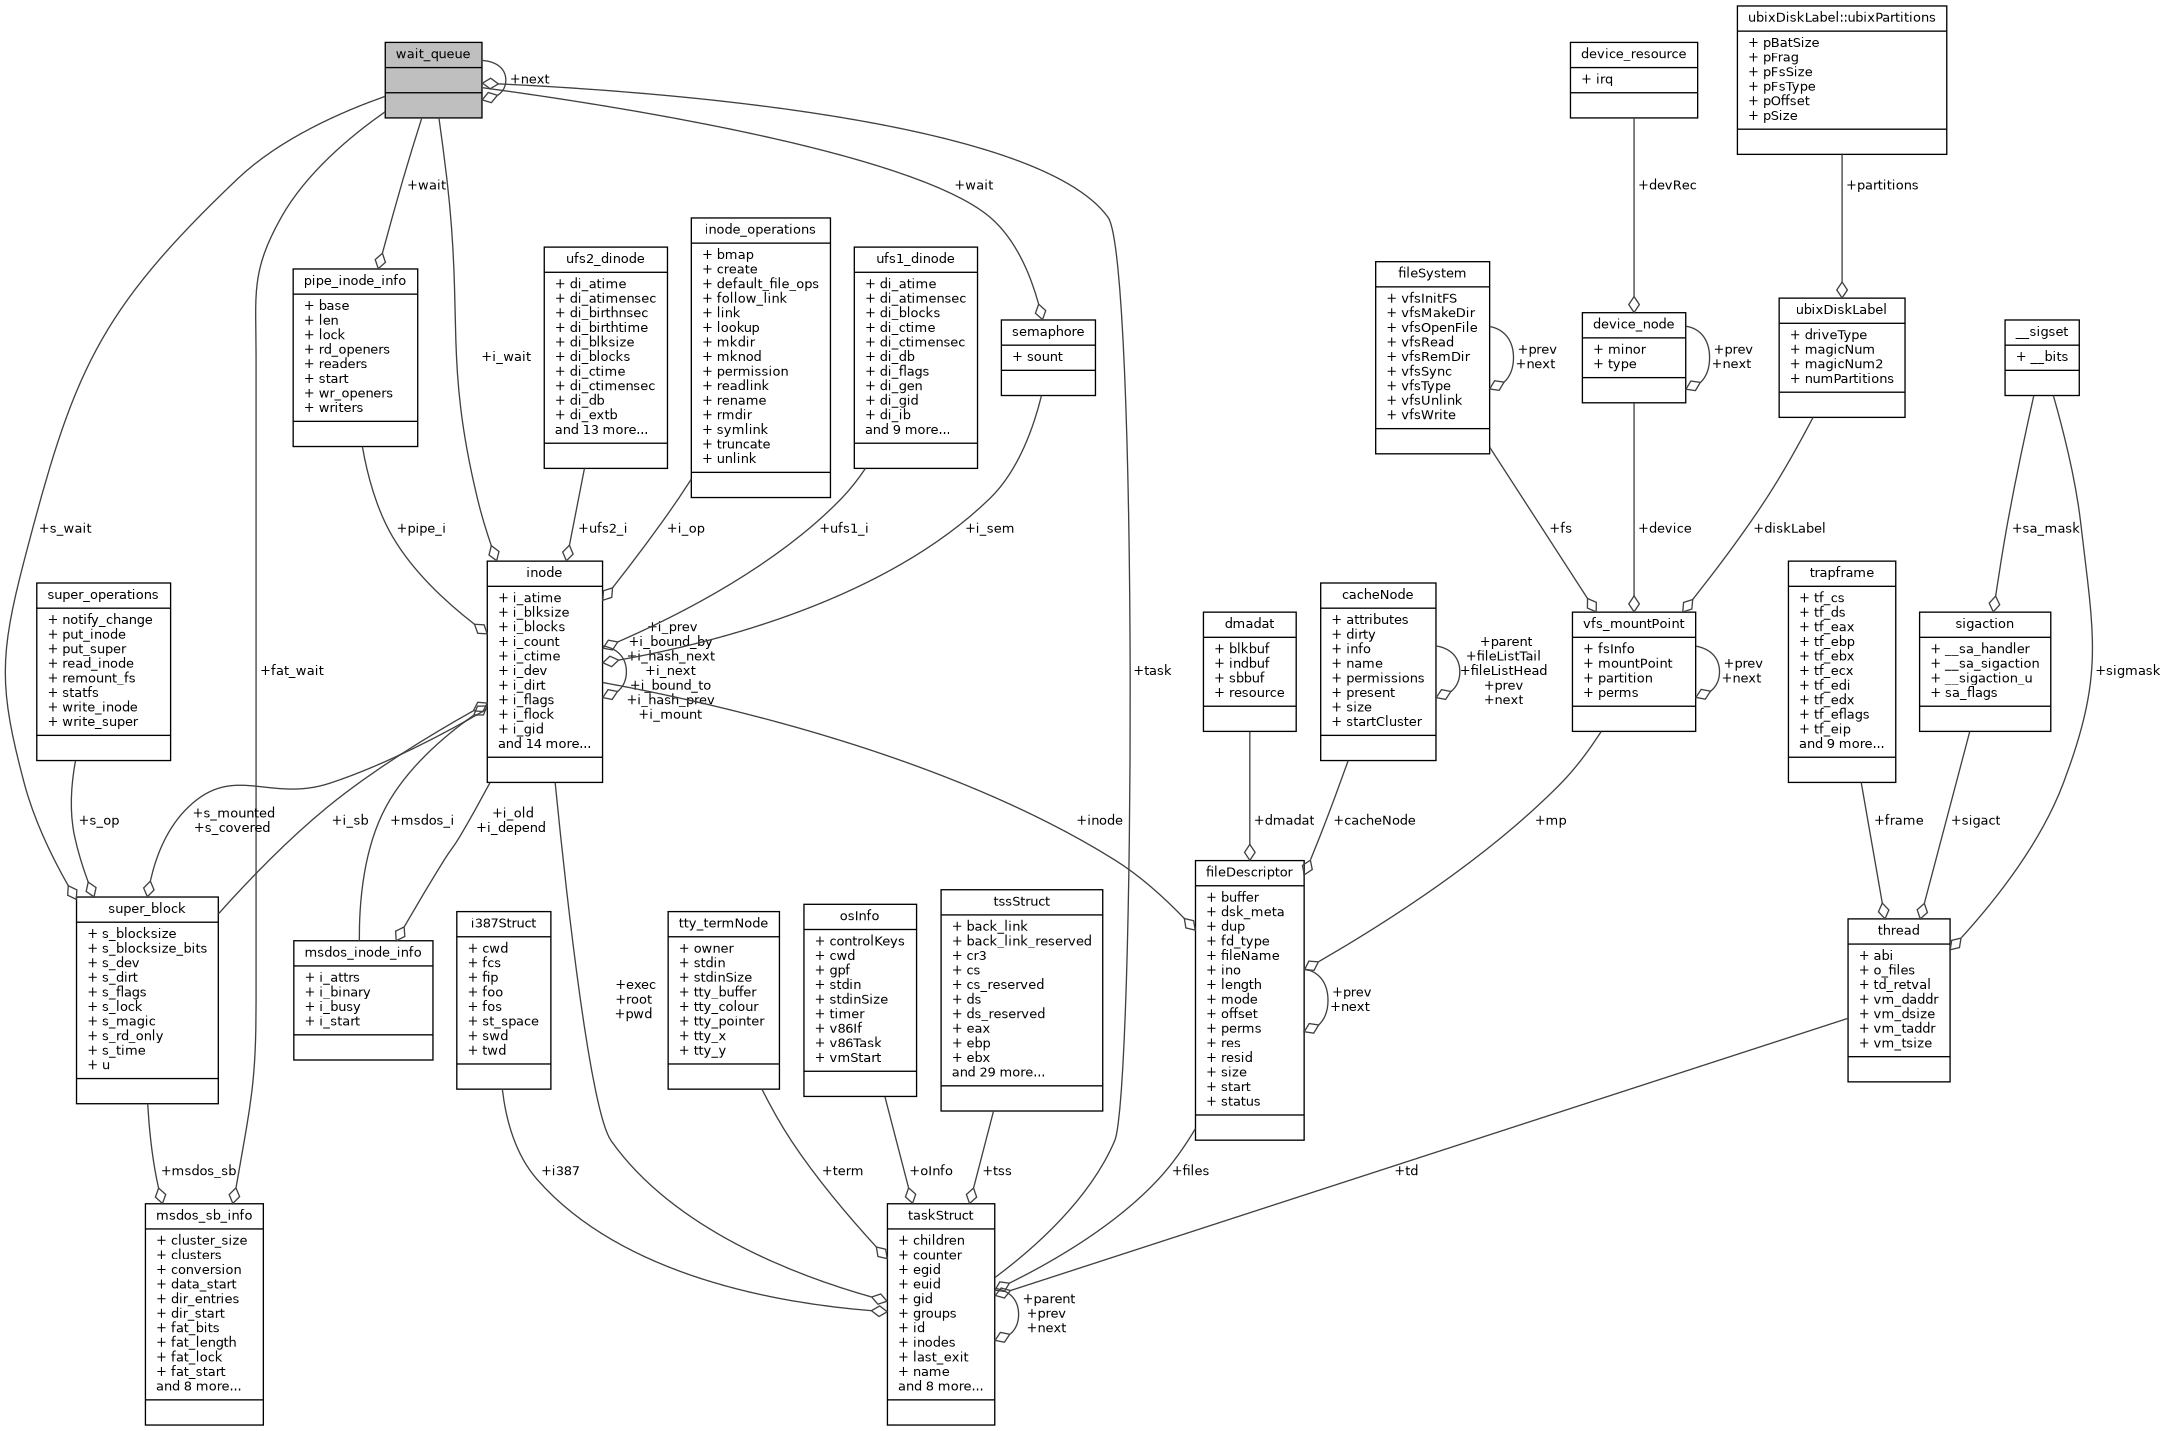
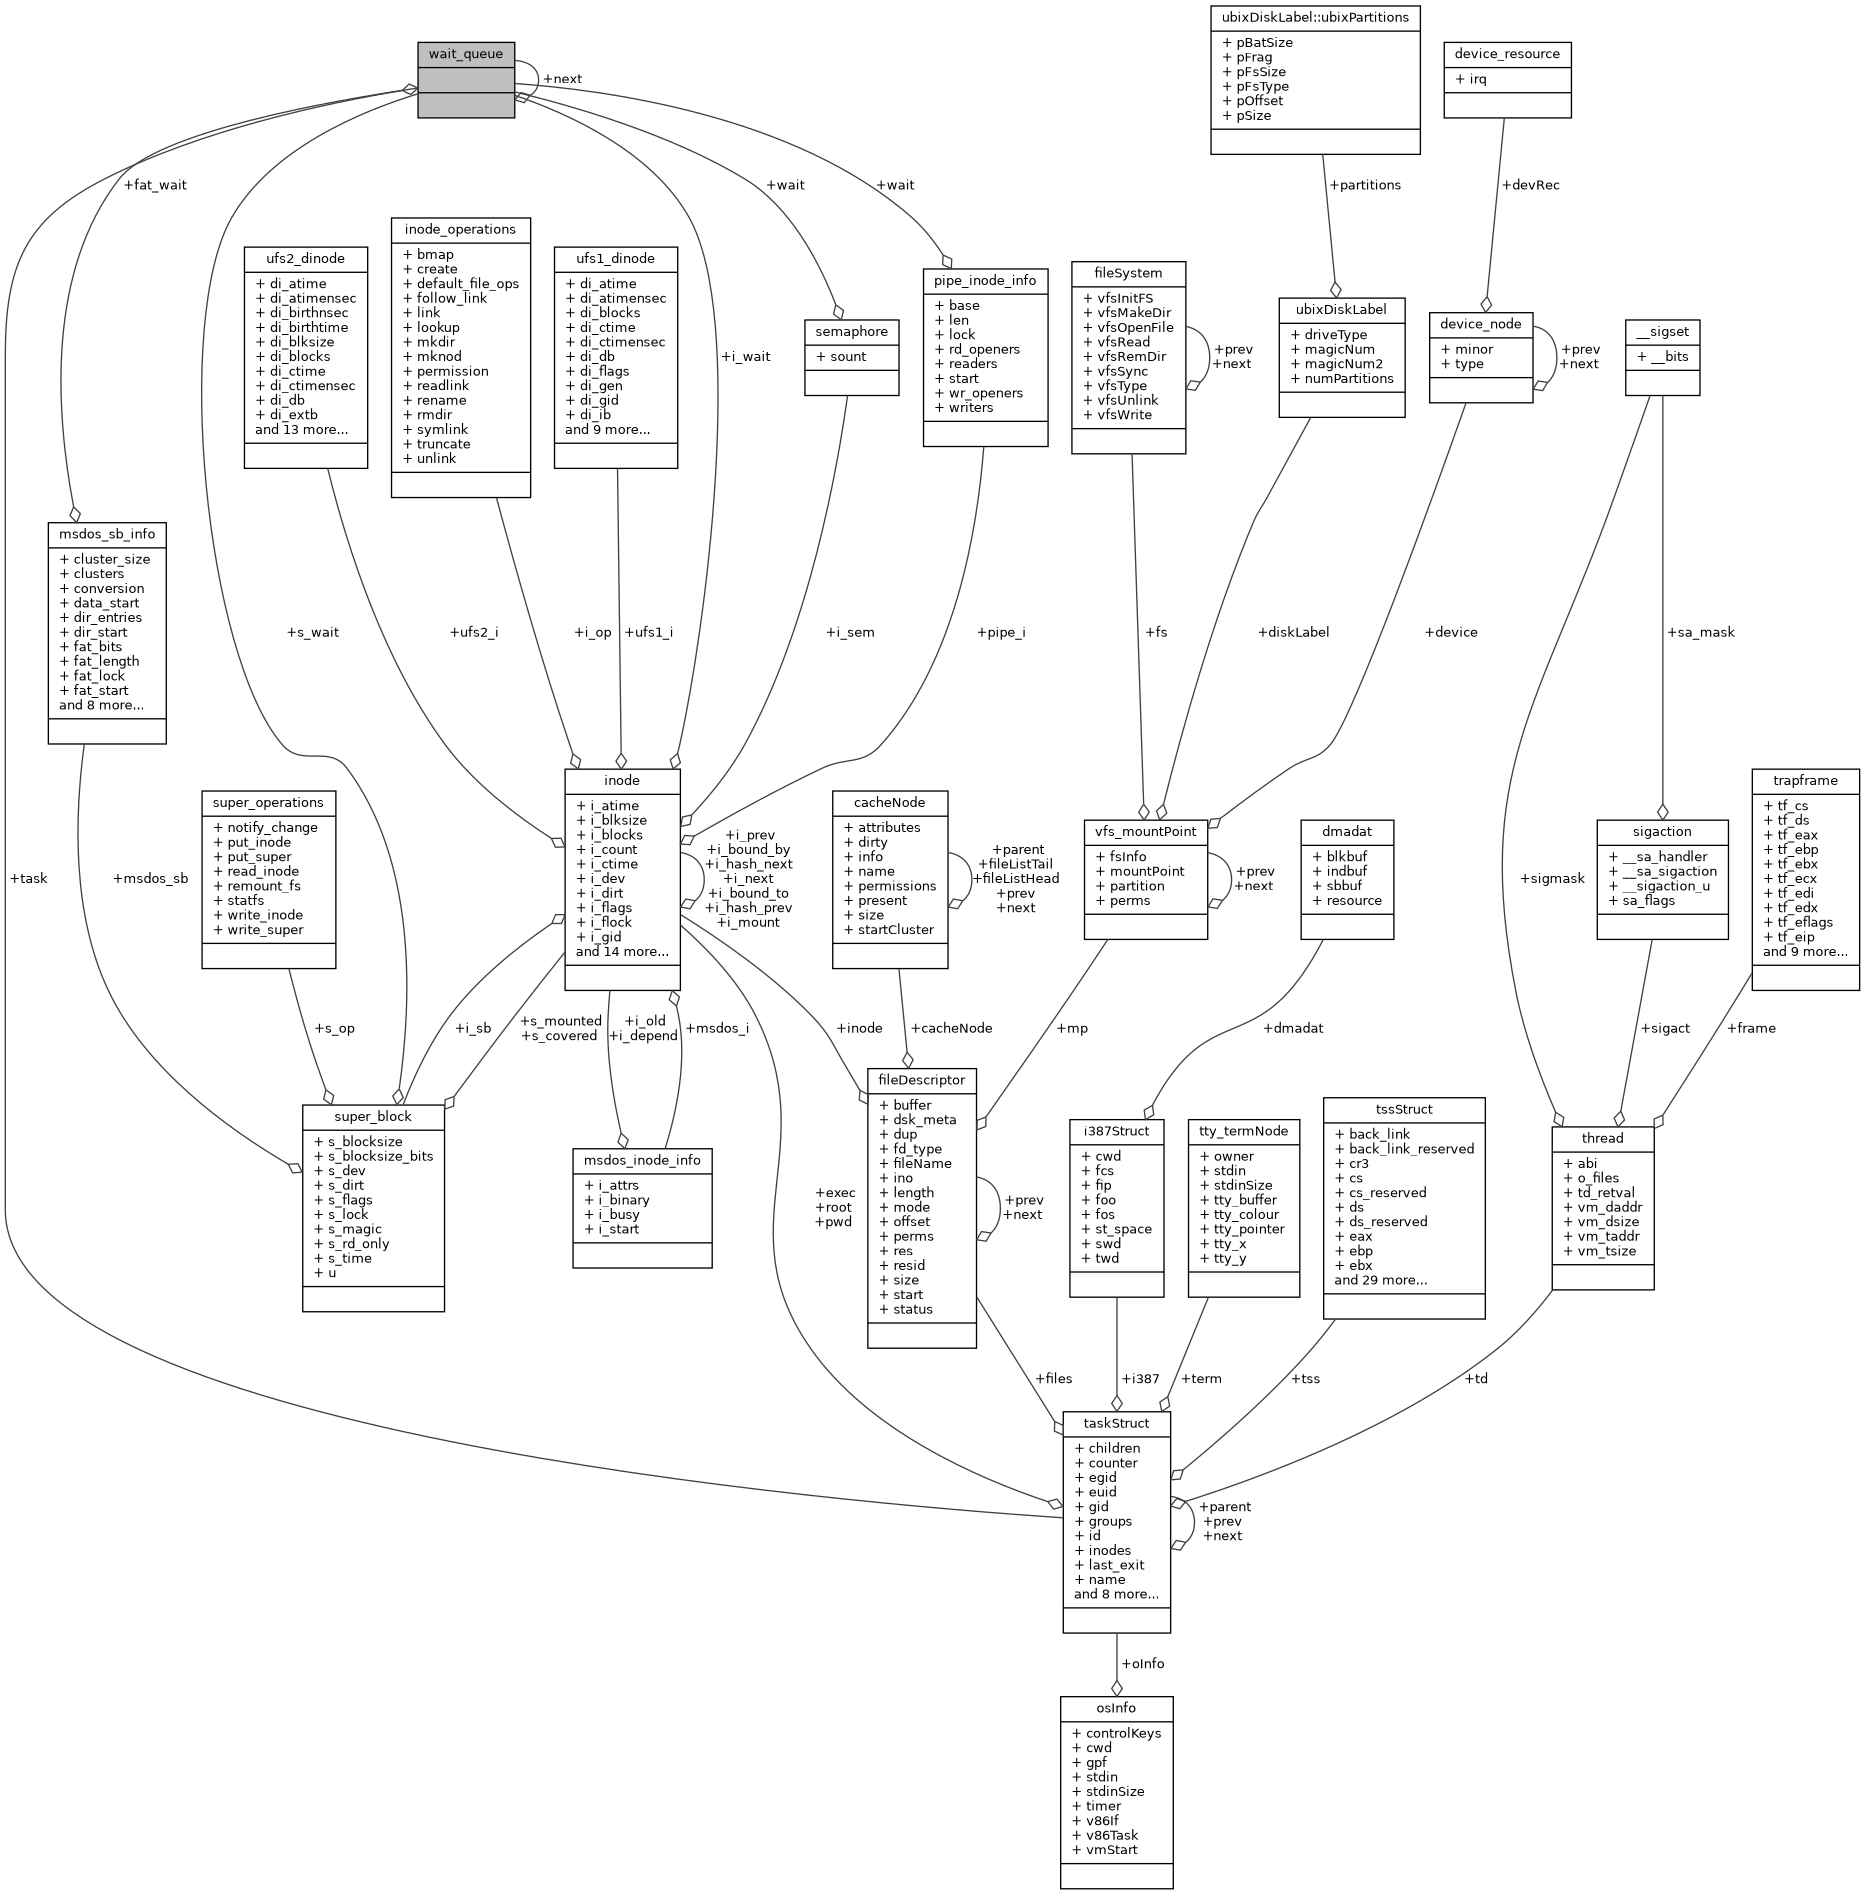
(1250, 788) -> (1240, 1025)
(897, 1142) -> (1117, 1657)
(151, 1146) -> (109, 992)
